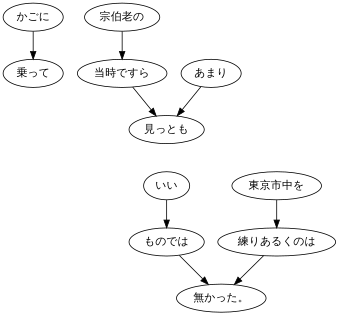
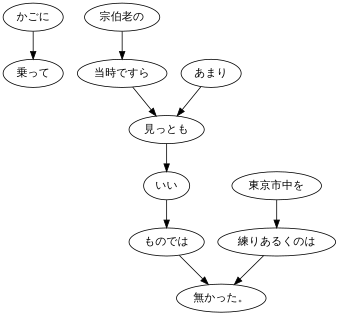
none -> (167, 154)
